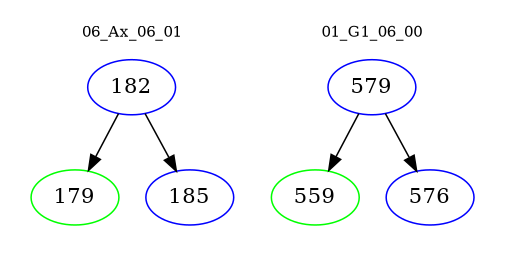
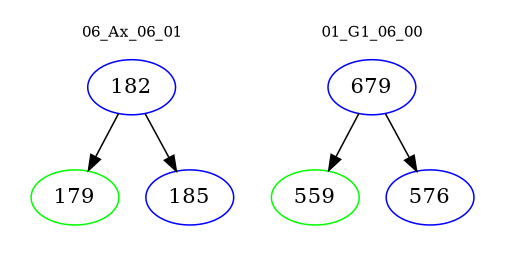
(372, 87) -> (372, 87)
